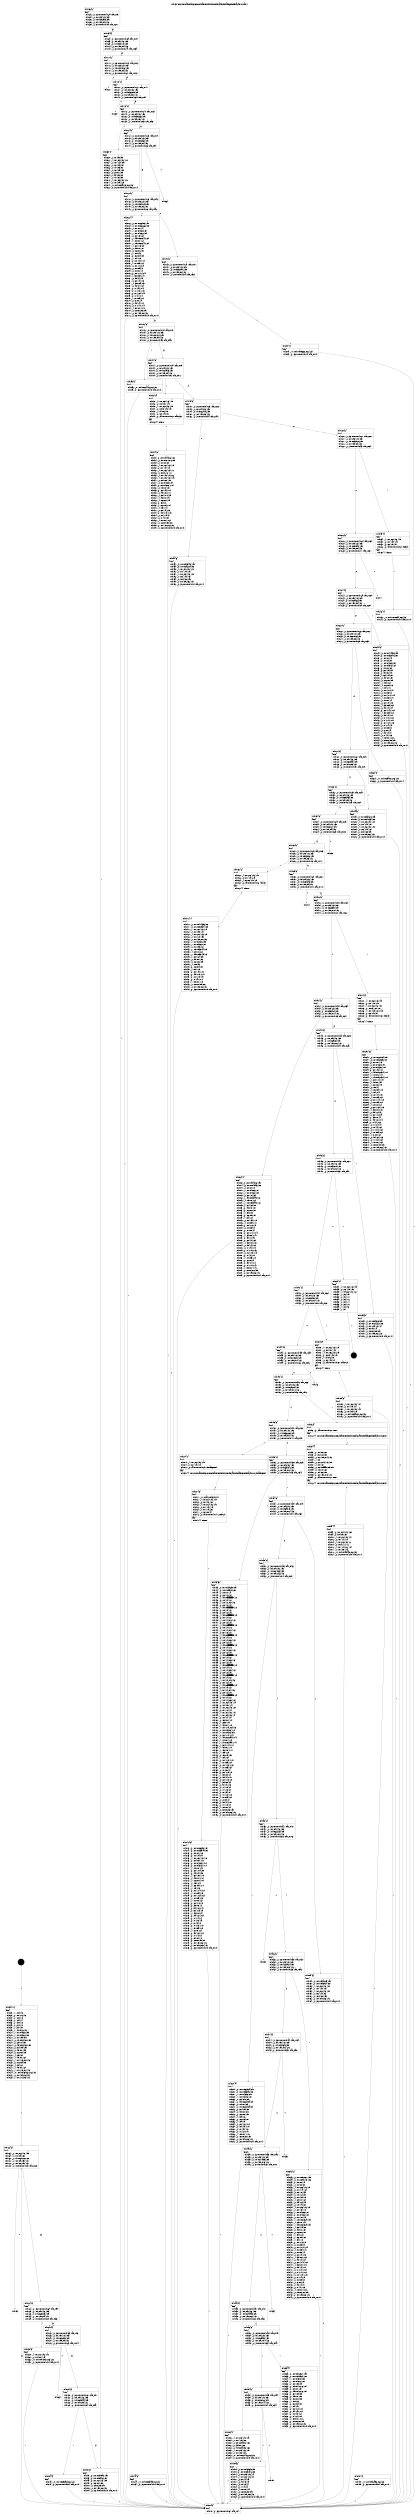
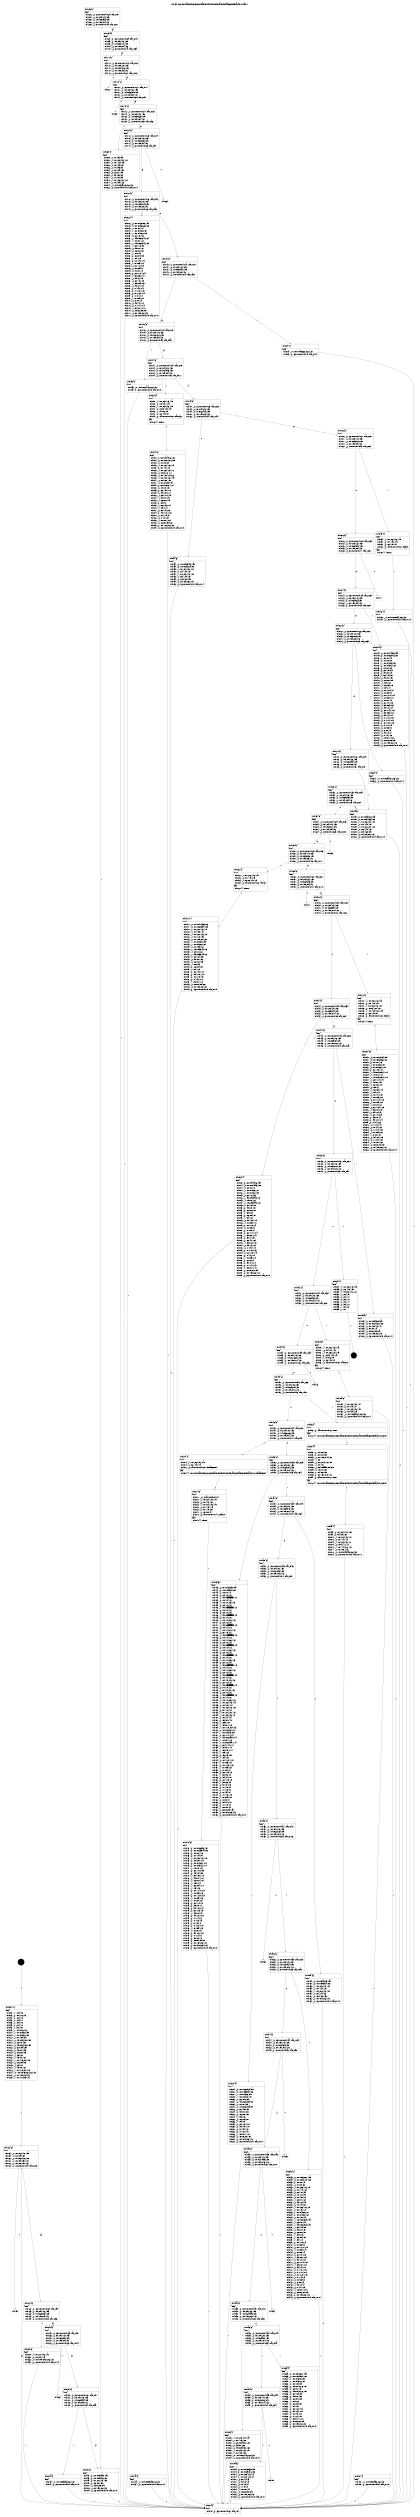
(154, 320) -> (168, 299)
(348, 777) -> none
